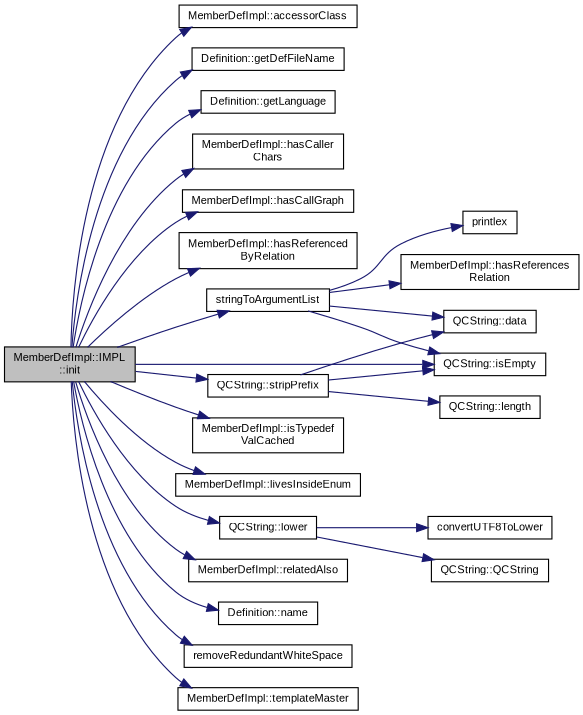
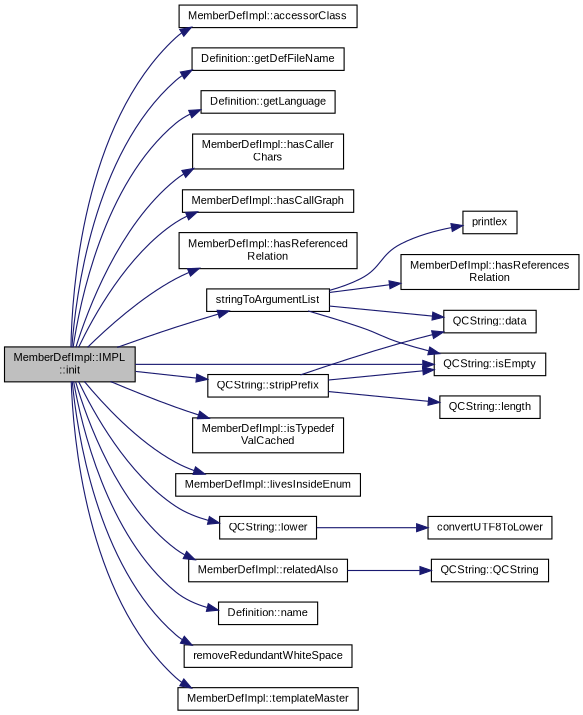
(268, 251) -> (268, 251)
(370, 547) -> (384, 571)
